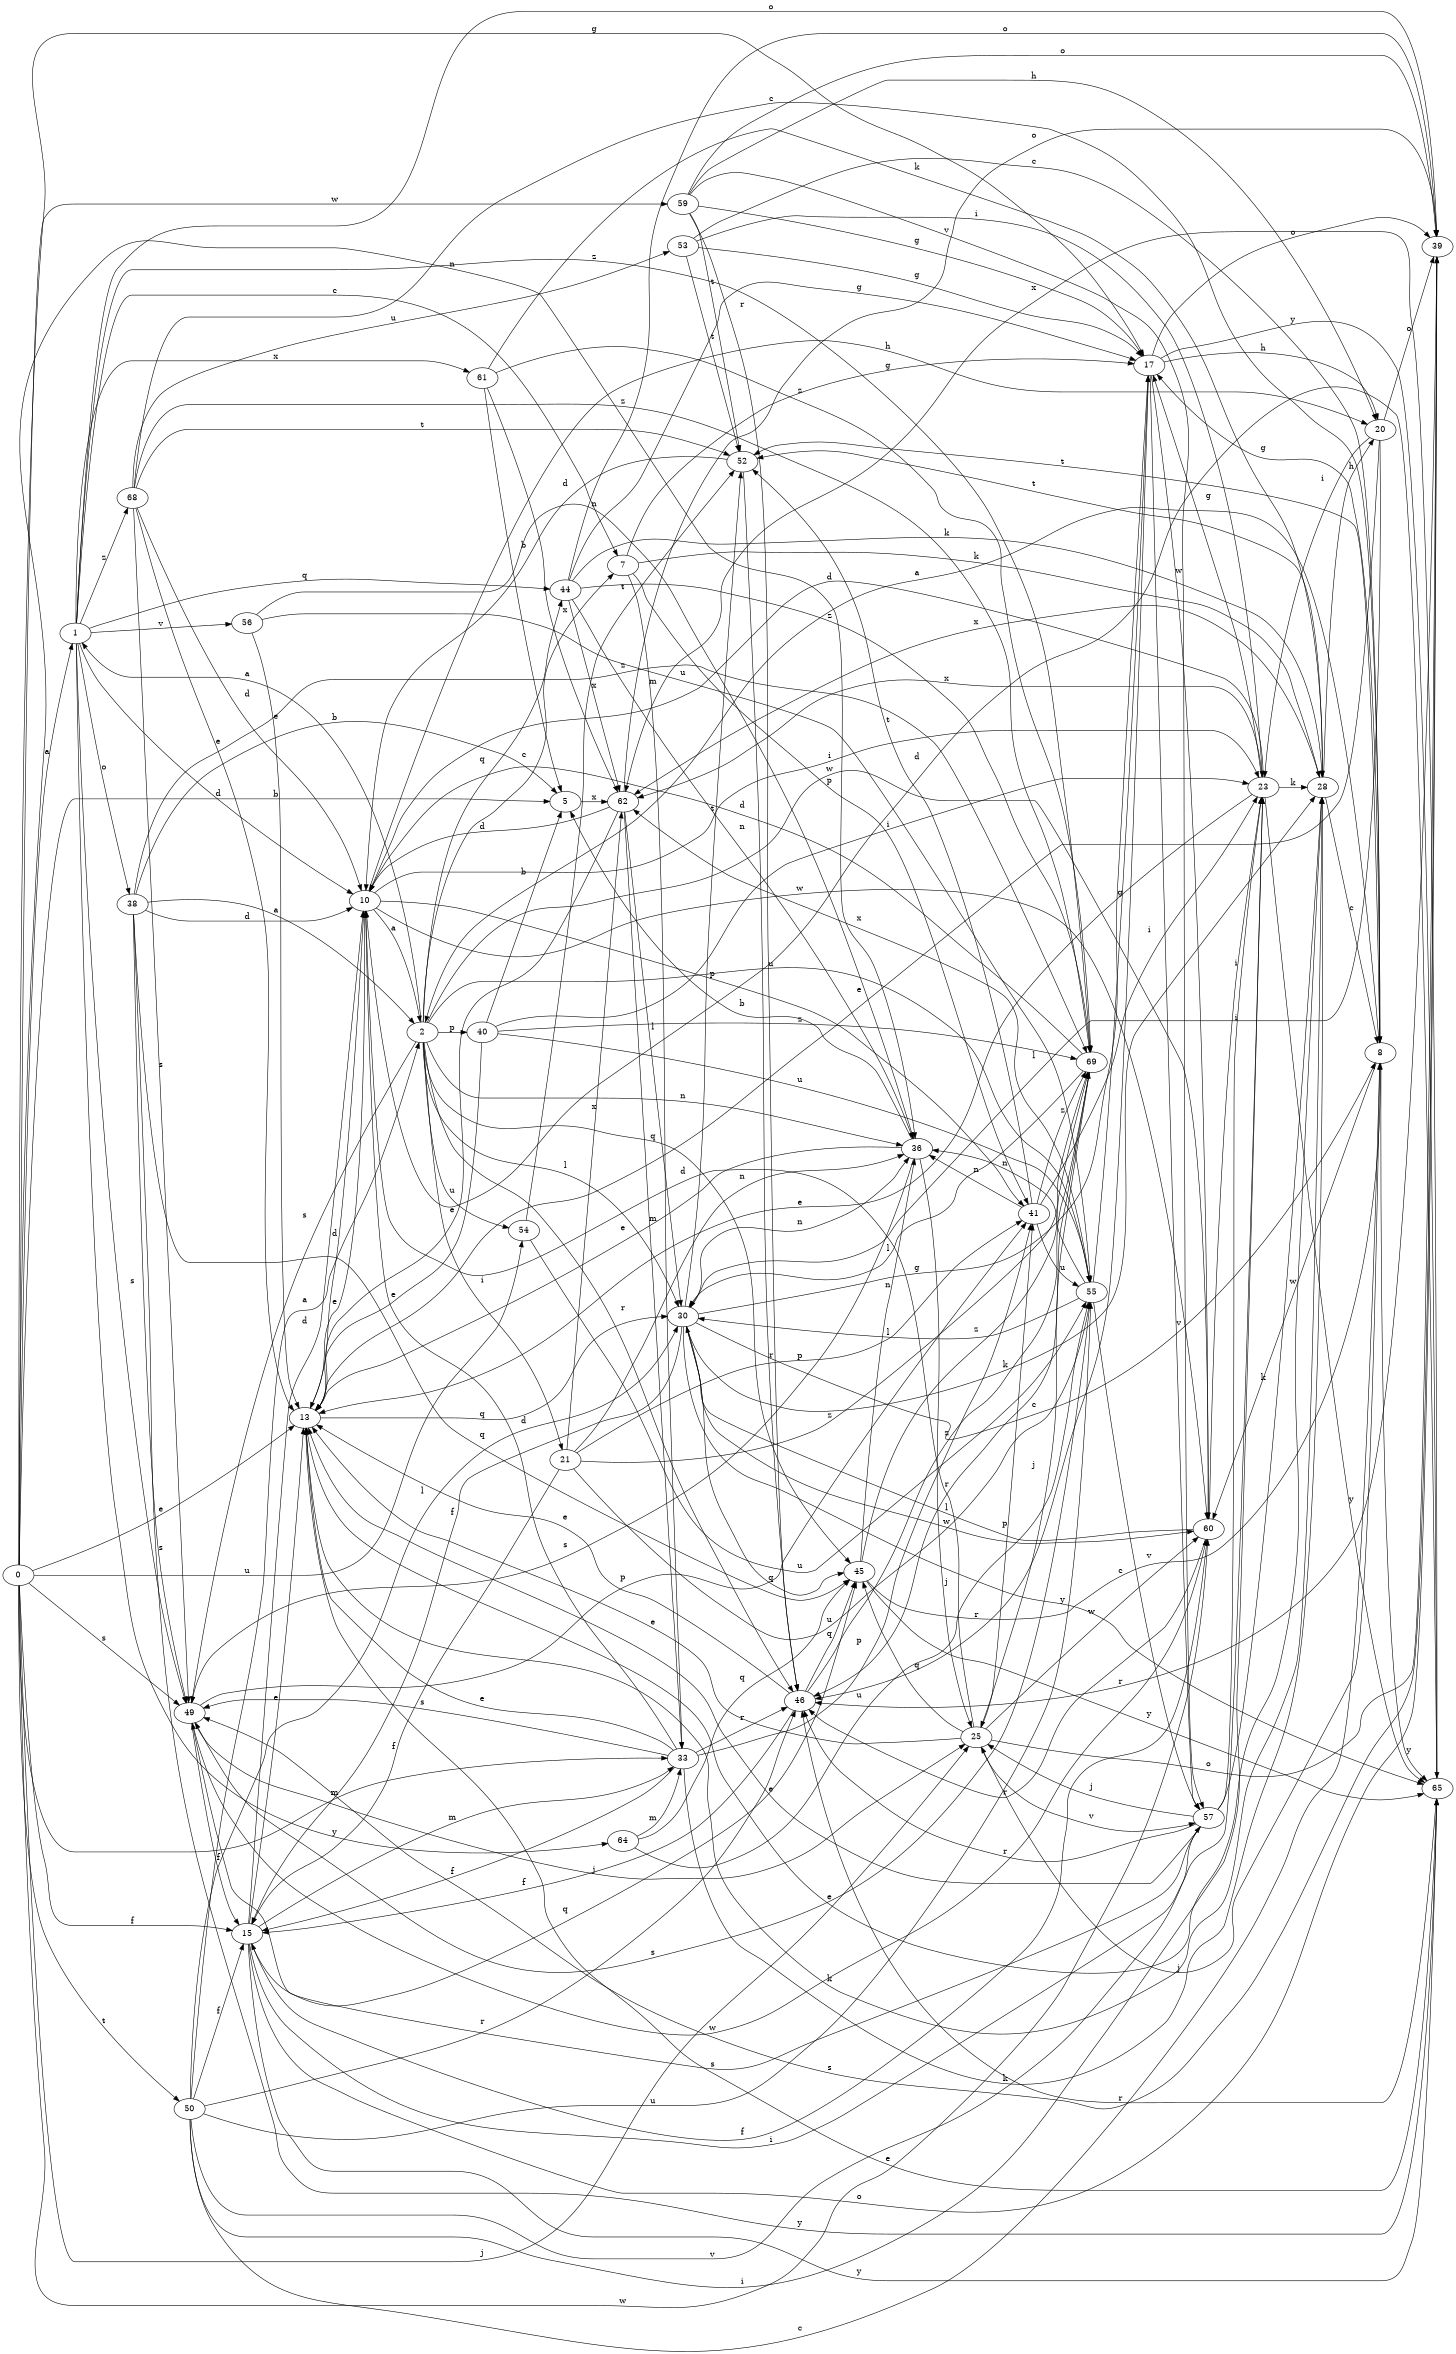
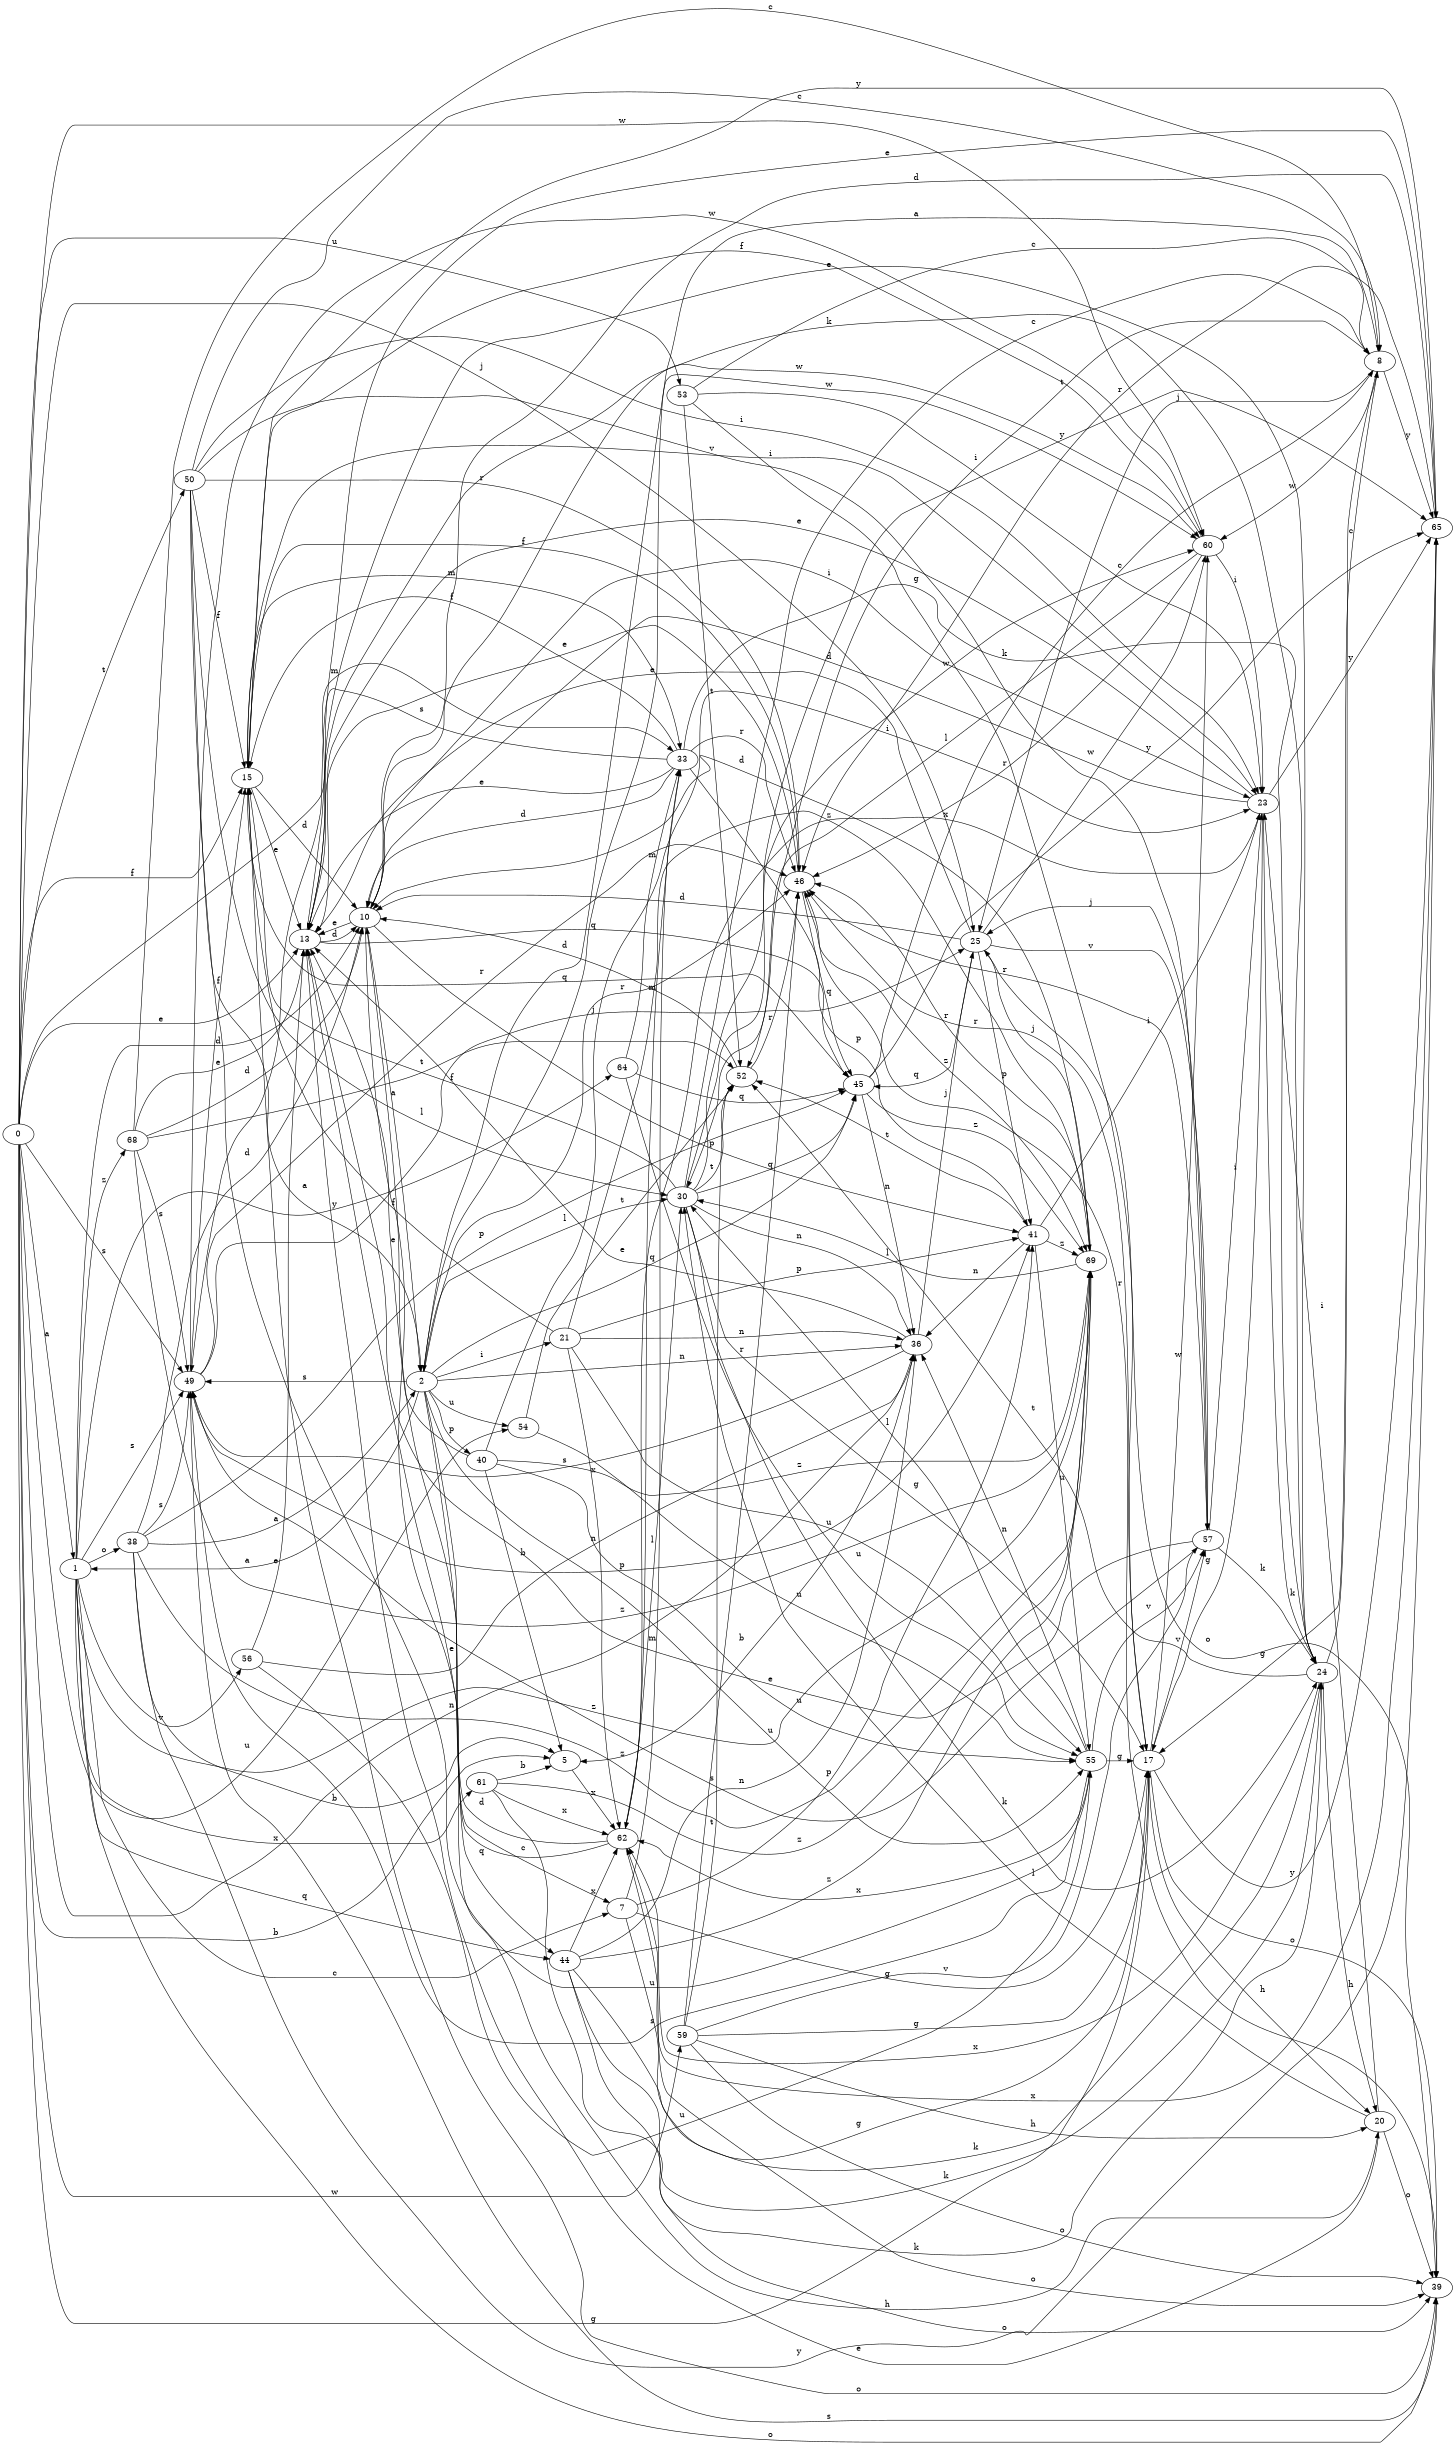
(362, 329) -> (48, 275)
(1323, 787) -> (1322, 1673)
none -> (424, 1039)
(512, 1418) -> (623, 931)
(482, 1435) -> (482, 1234)
